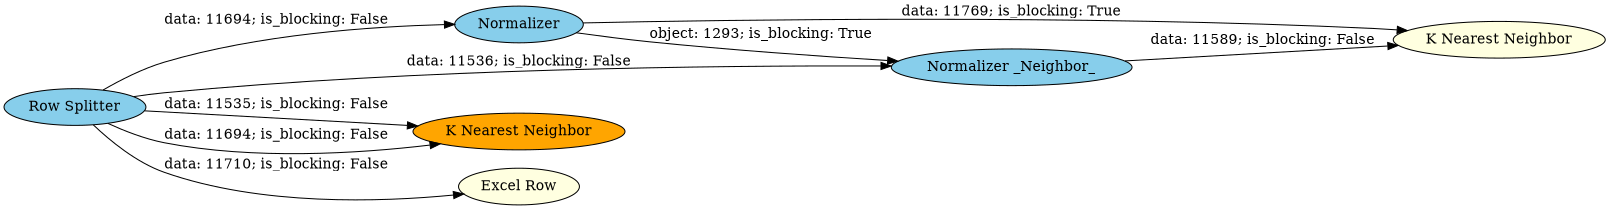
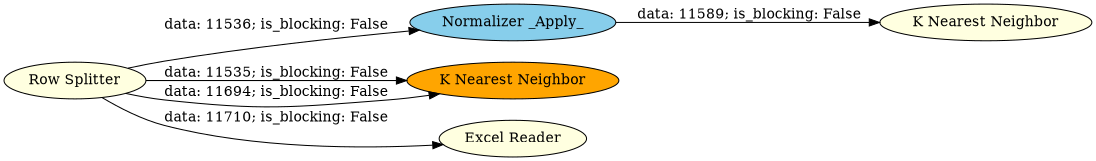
(519, 24) -> none
(1012, 67) -> (513, 22)
(75, 107) -> (75, 81)
(519, 187) -> (513, 139)
